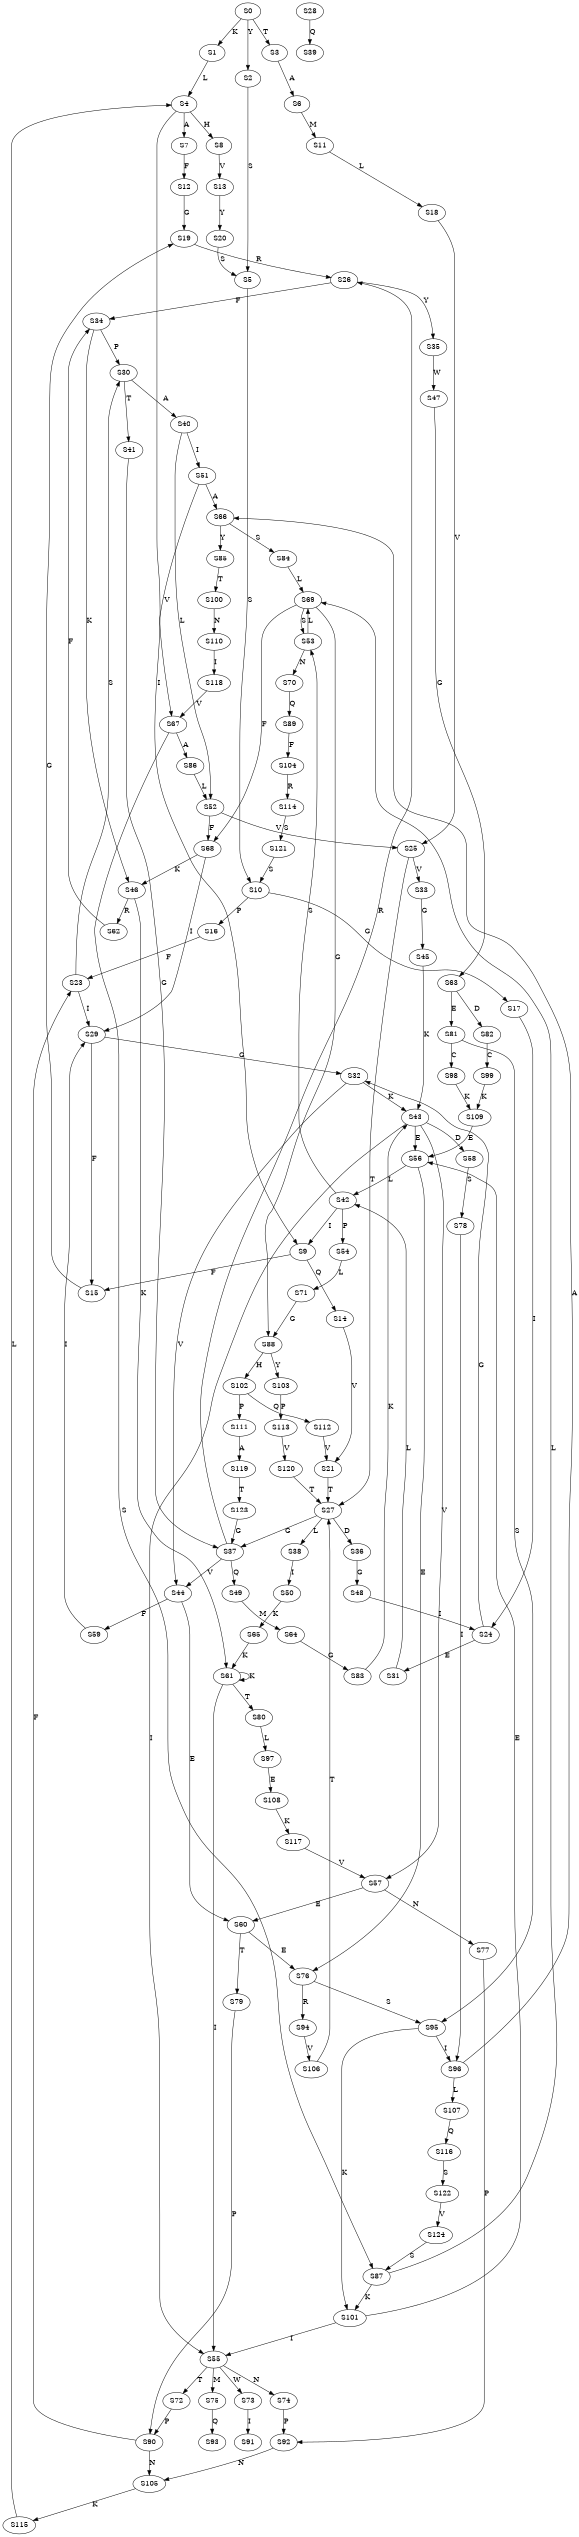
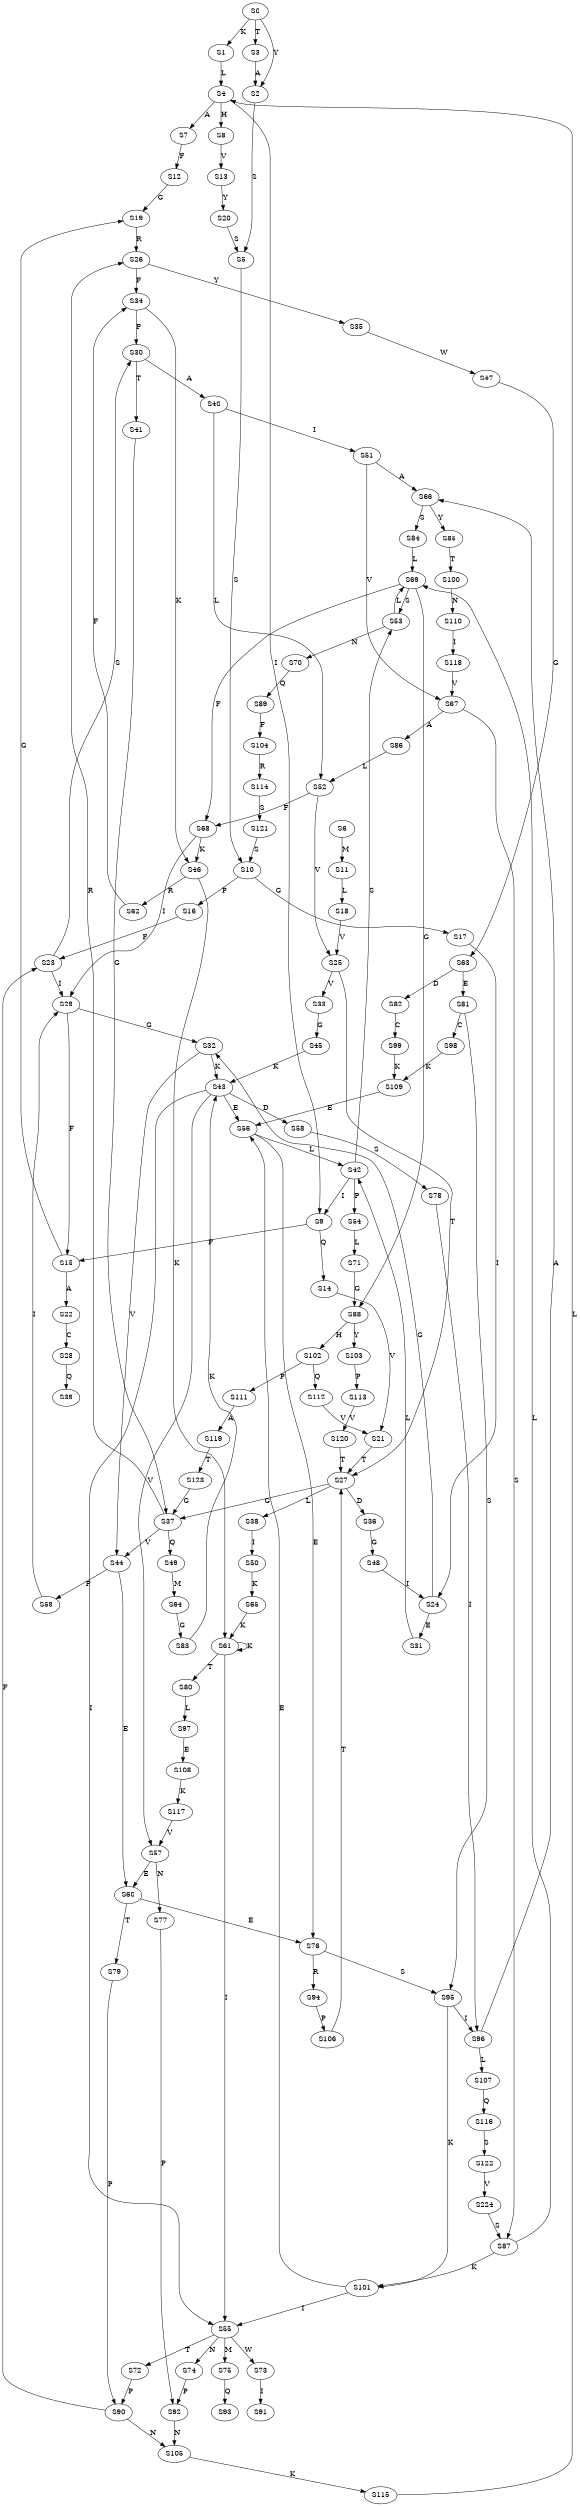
(285, 76) -> (255, 71)
none -> (66, 1315)
(310, 2049) -> (323, 2019)
(436, 2235) -> (484, 2205)
